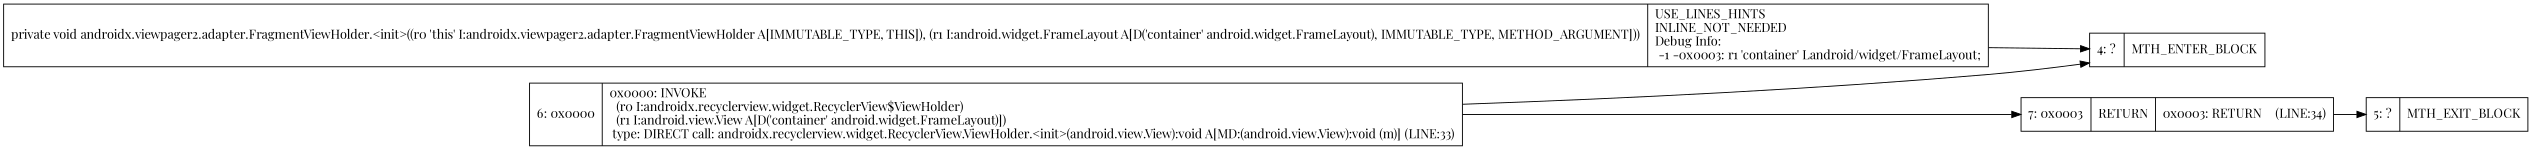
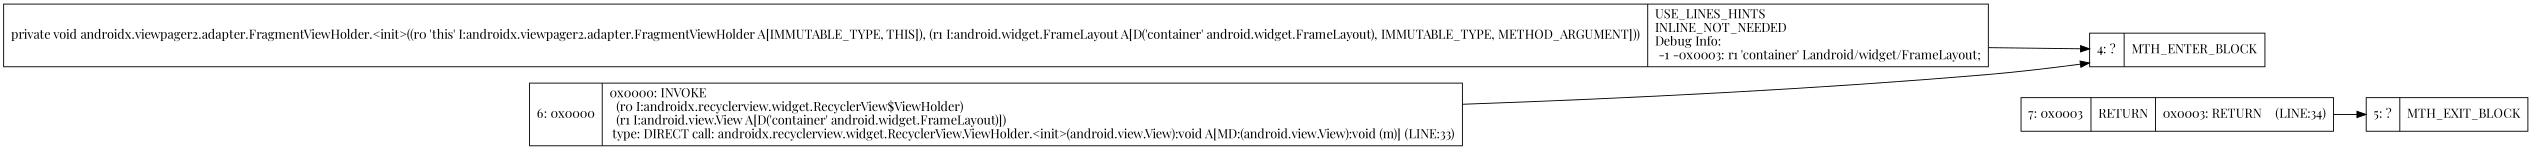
(1737, 114) -> none
